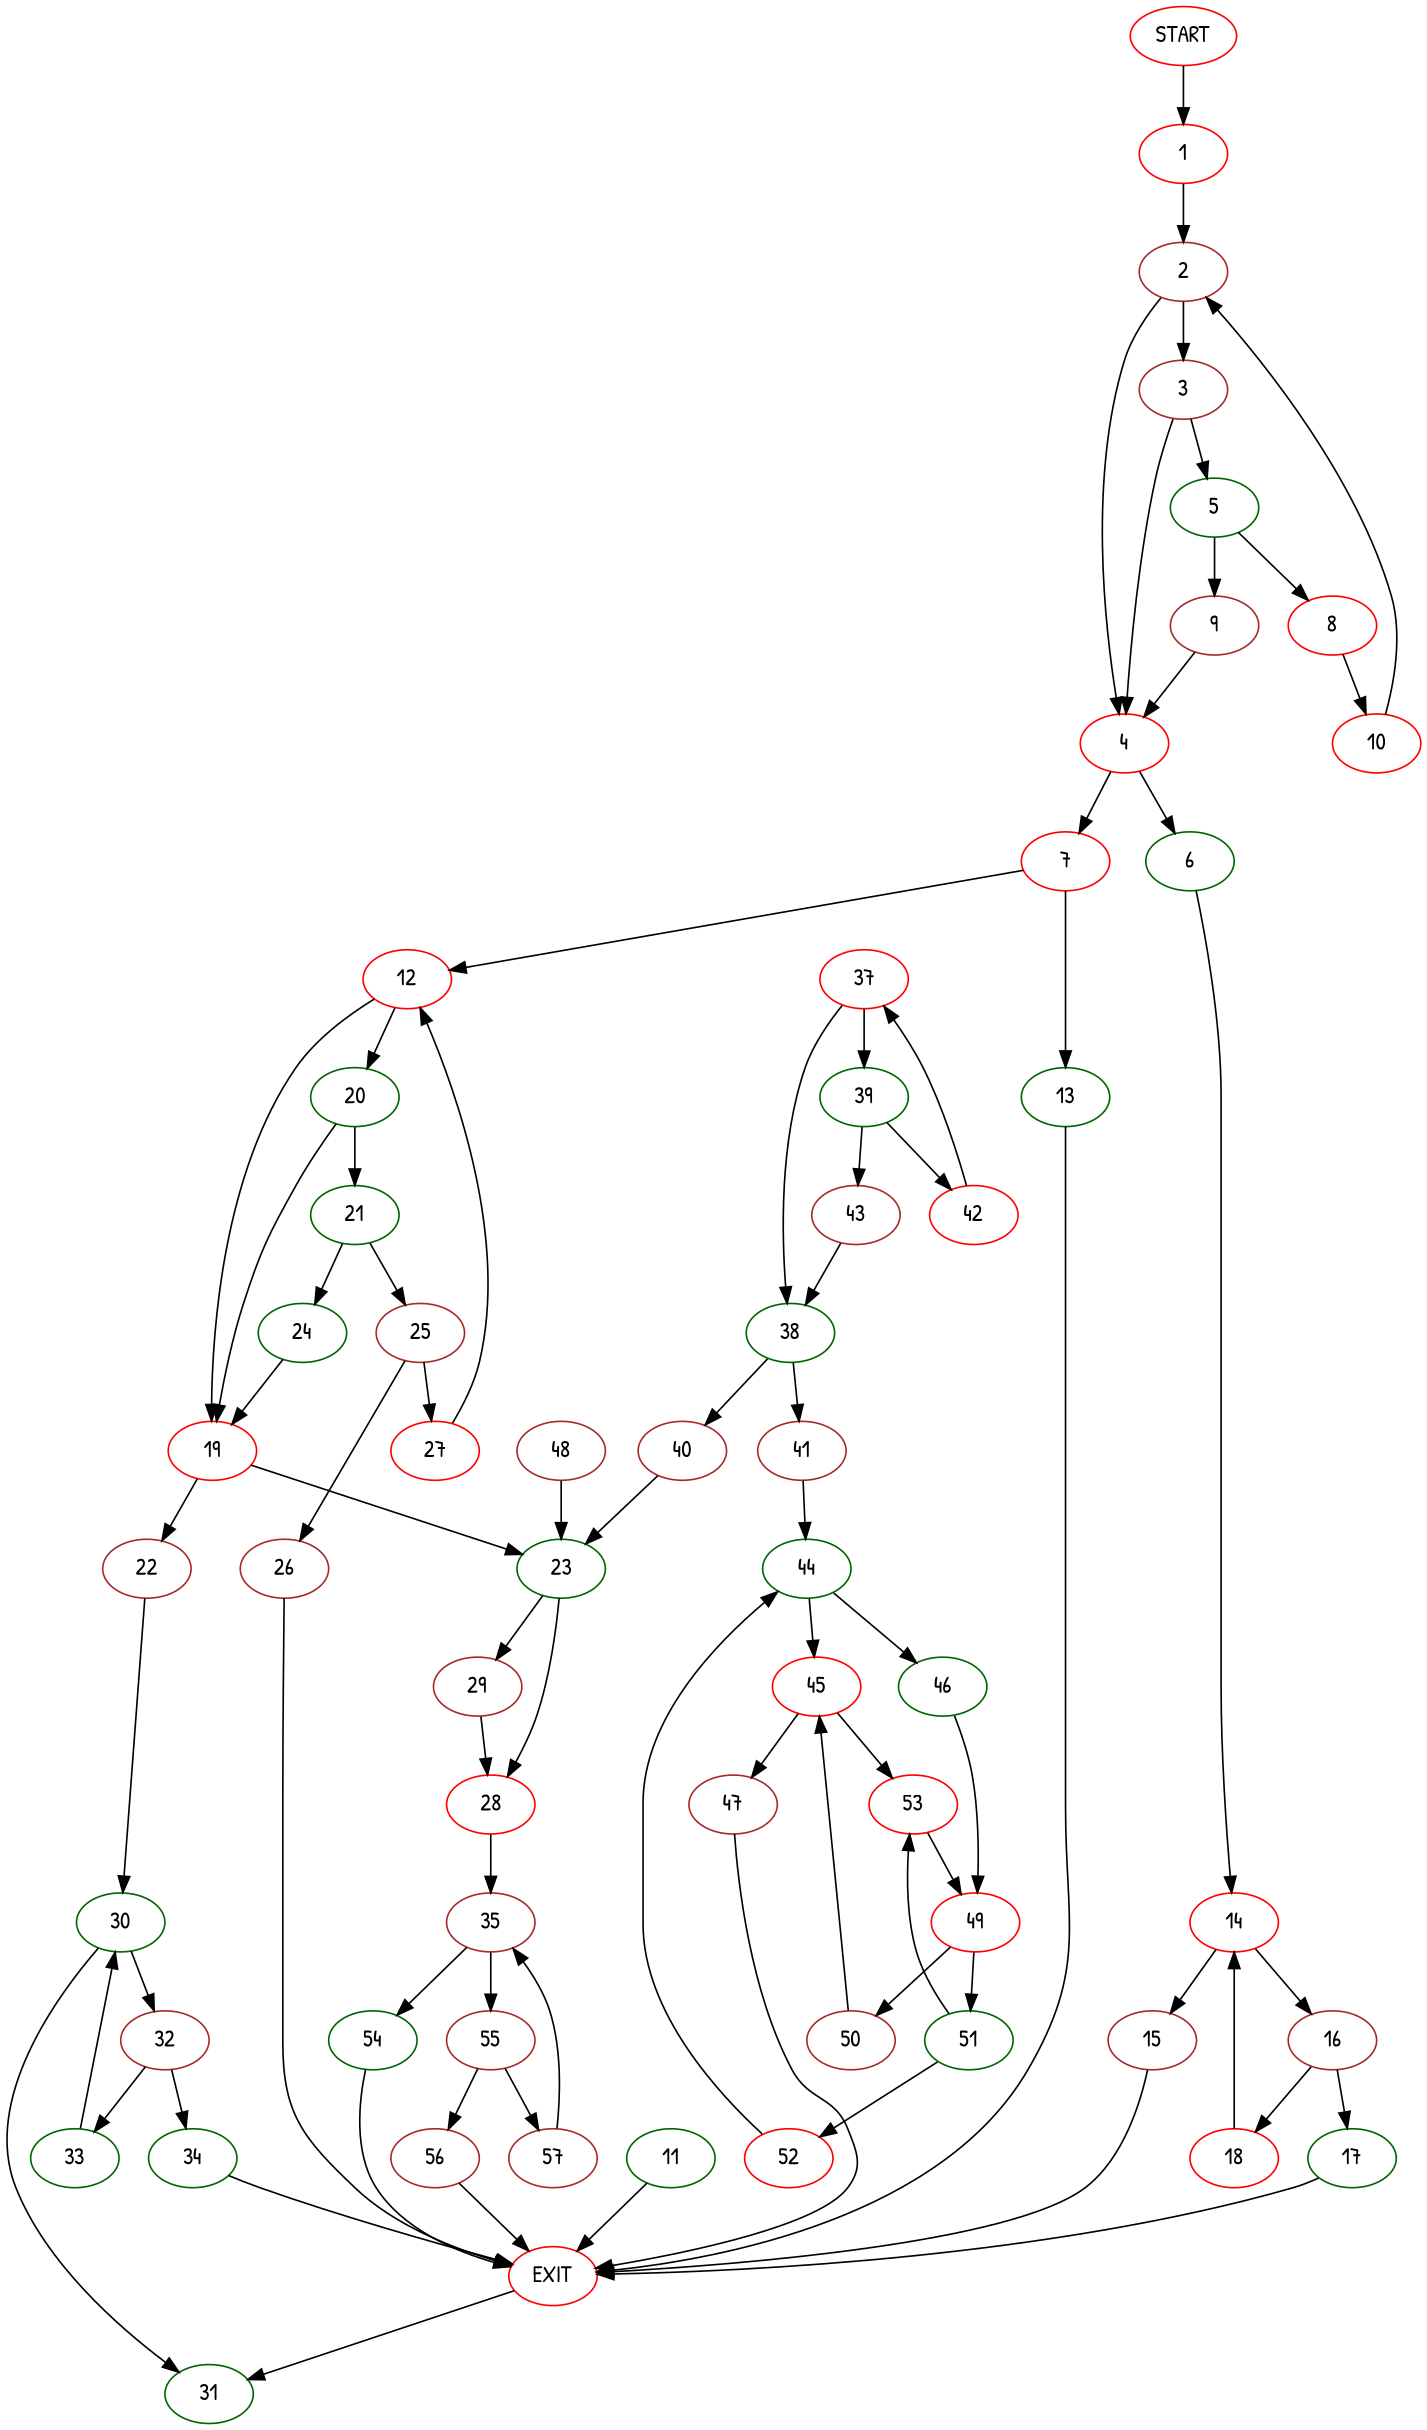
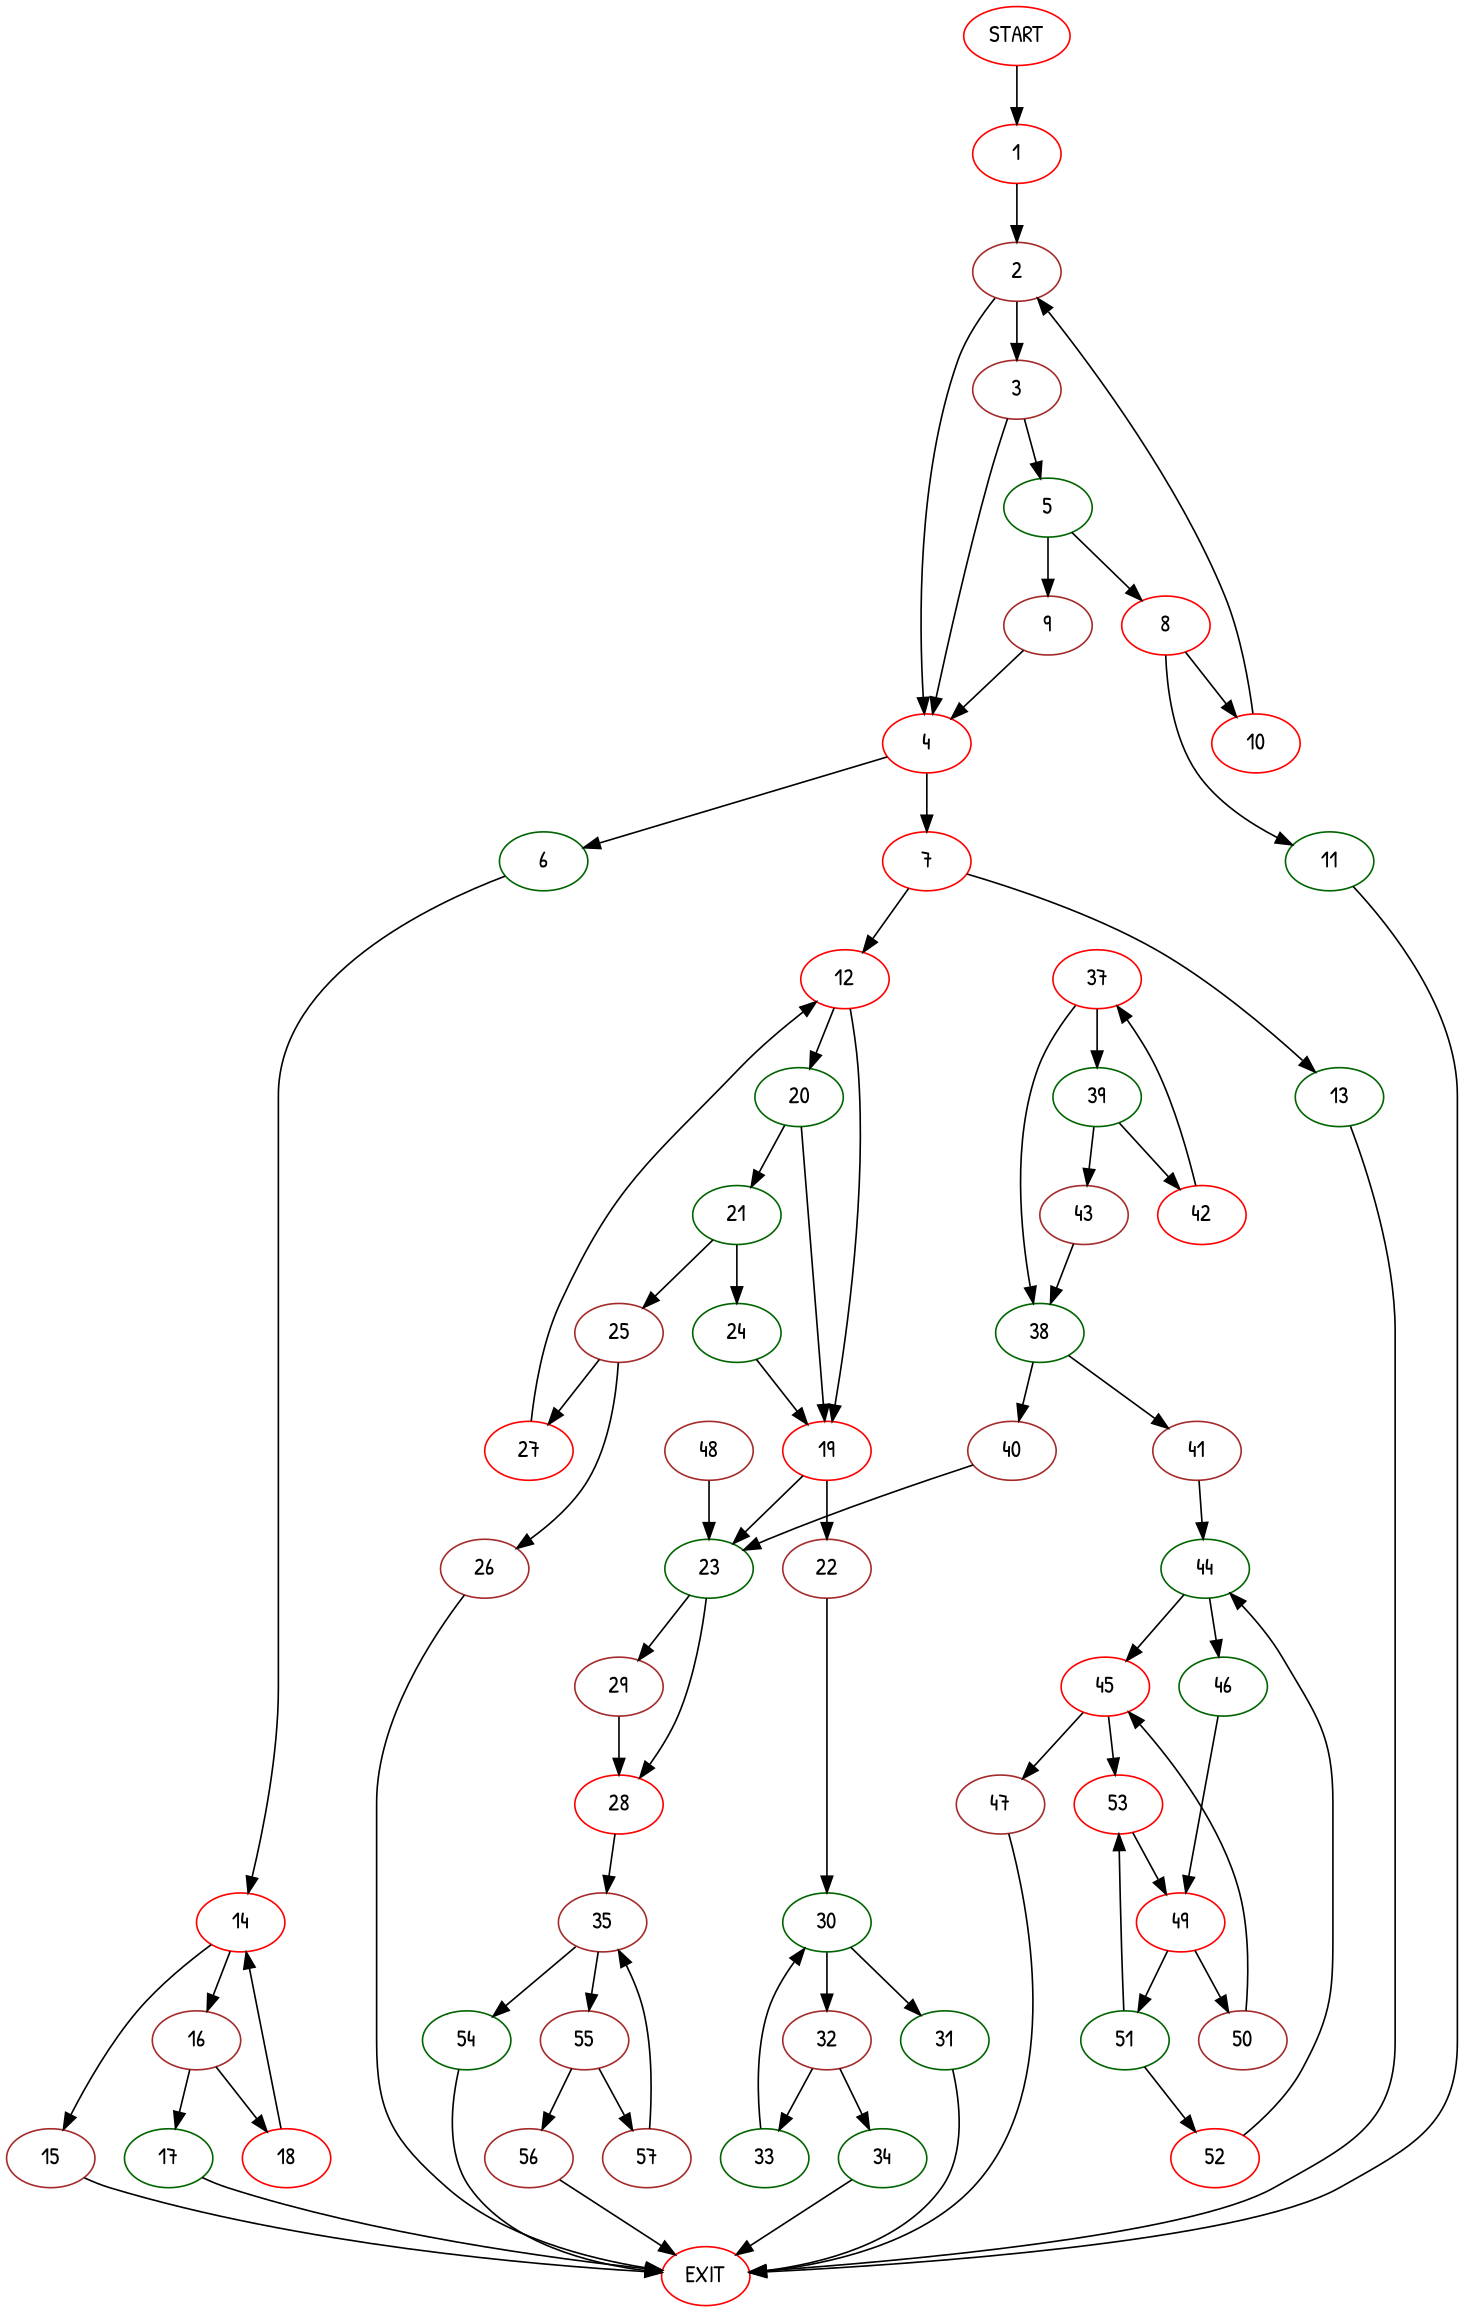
none -> (1192, 765)
(389, 2332) -> (915, 2215)
